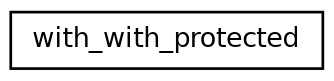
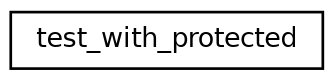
(167, 40) -> (167, 40)
